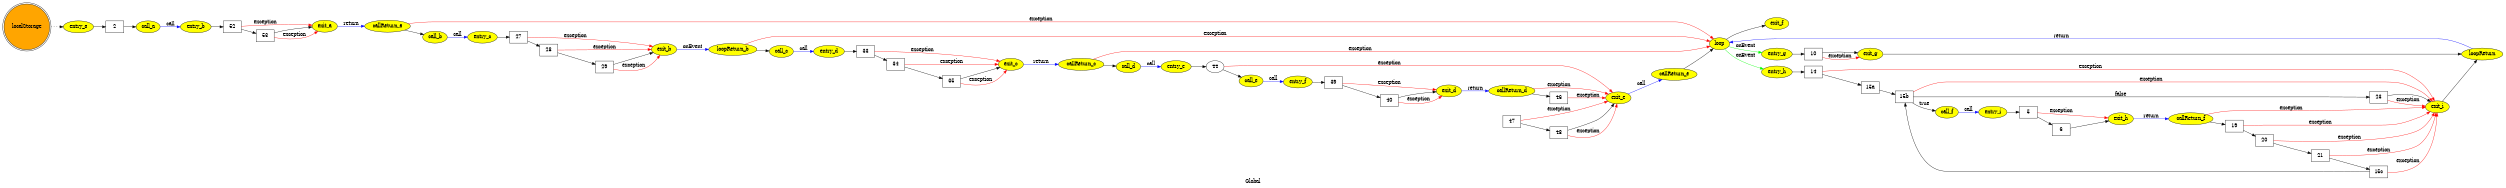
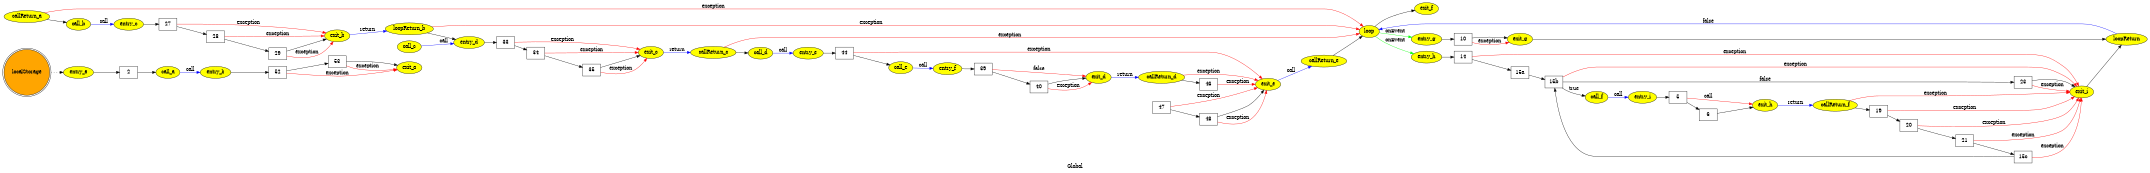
(349, 26) -> none
(2061, 36) -> (1708, 21)
(693, 47) -> (368, 30)
(761, 51) -> (440, 36)
(1215, 67) -> (844, 53)
(1389, 83) -> (1039, 69)
(2061, 111) -> (1708, 96)
